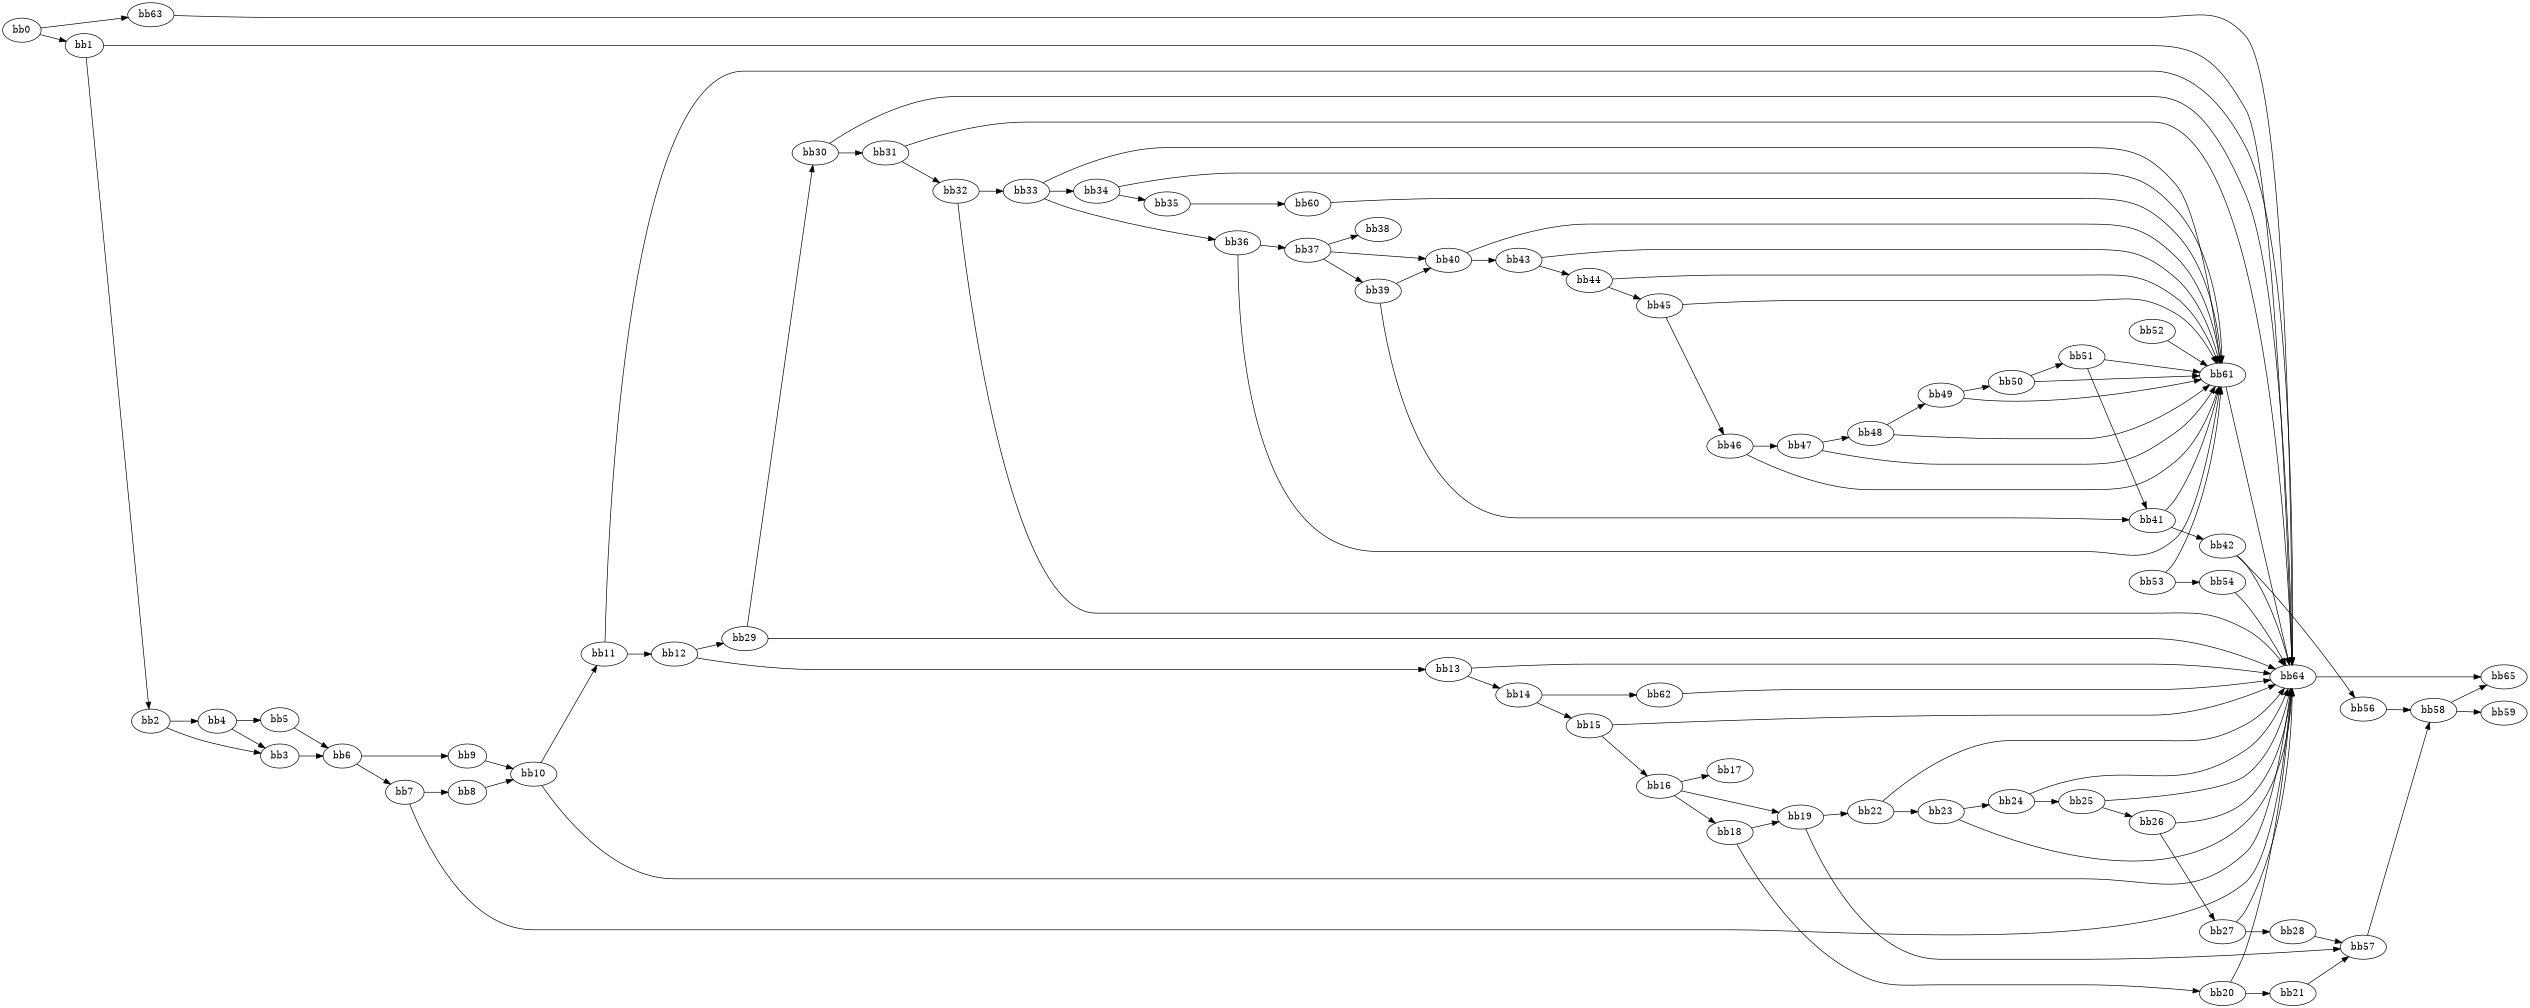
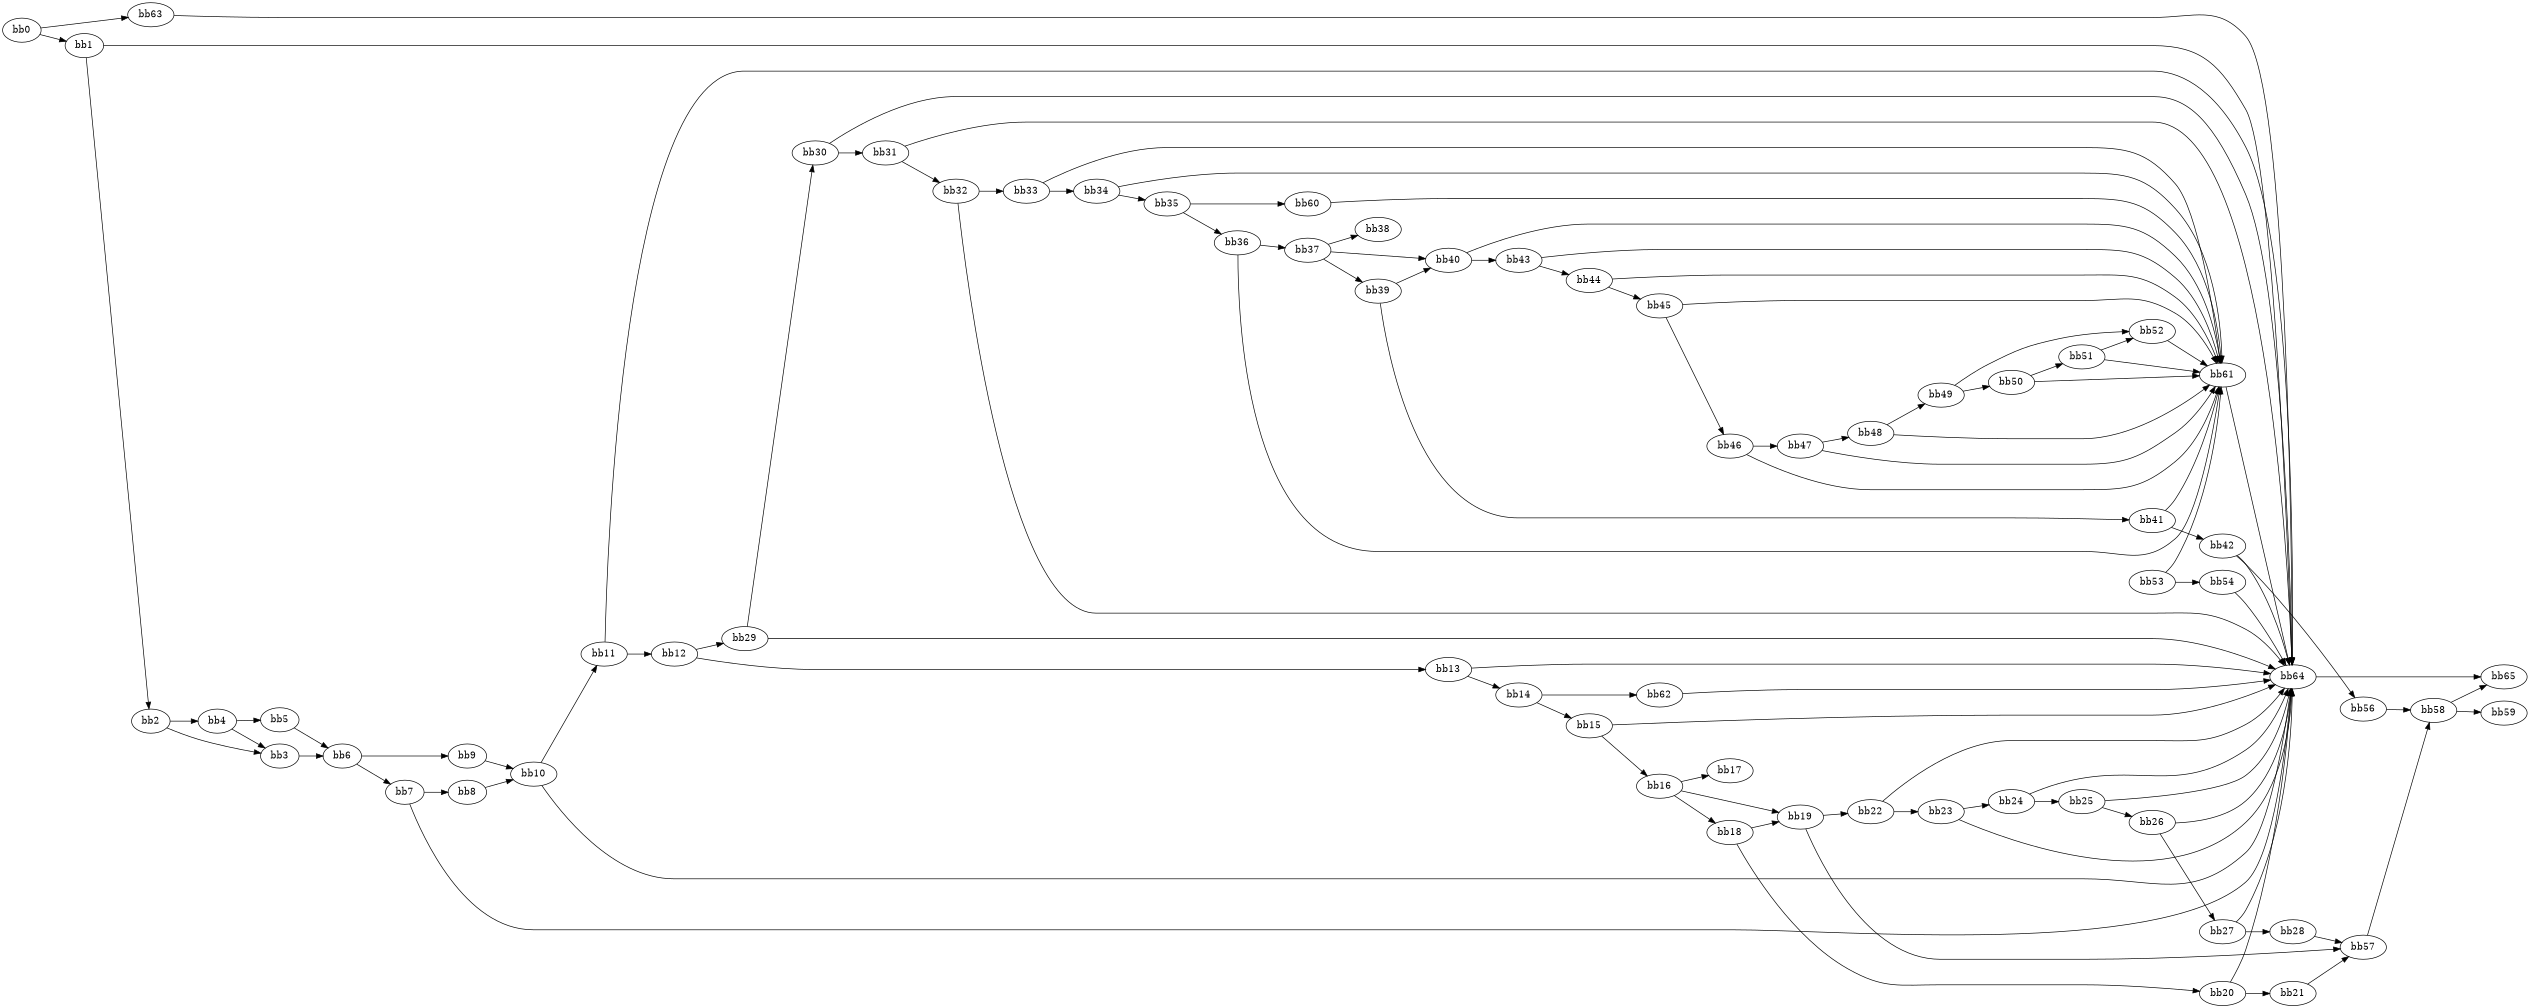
(1125, 223) -> (1199, 222)
(2080, 398) -> (2034, 345)
(2117, 439) -> (2114, 345)
